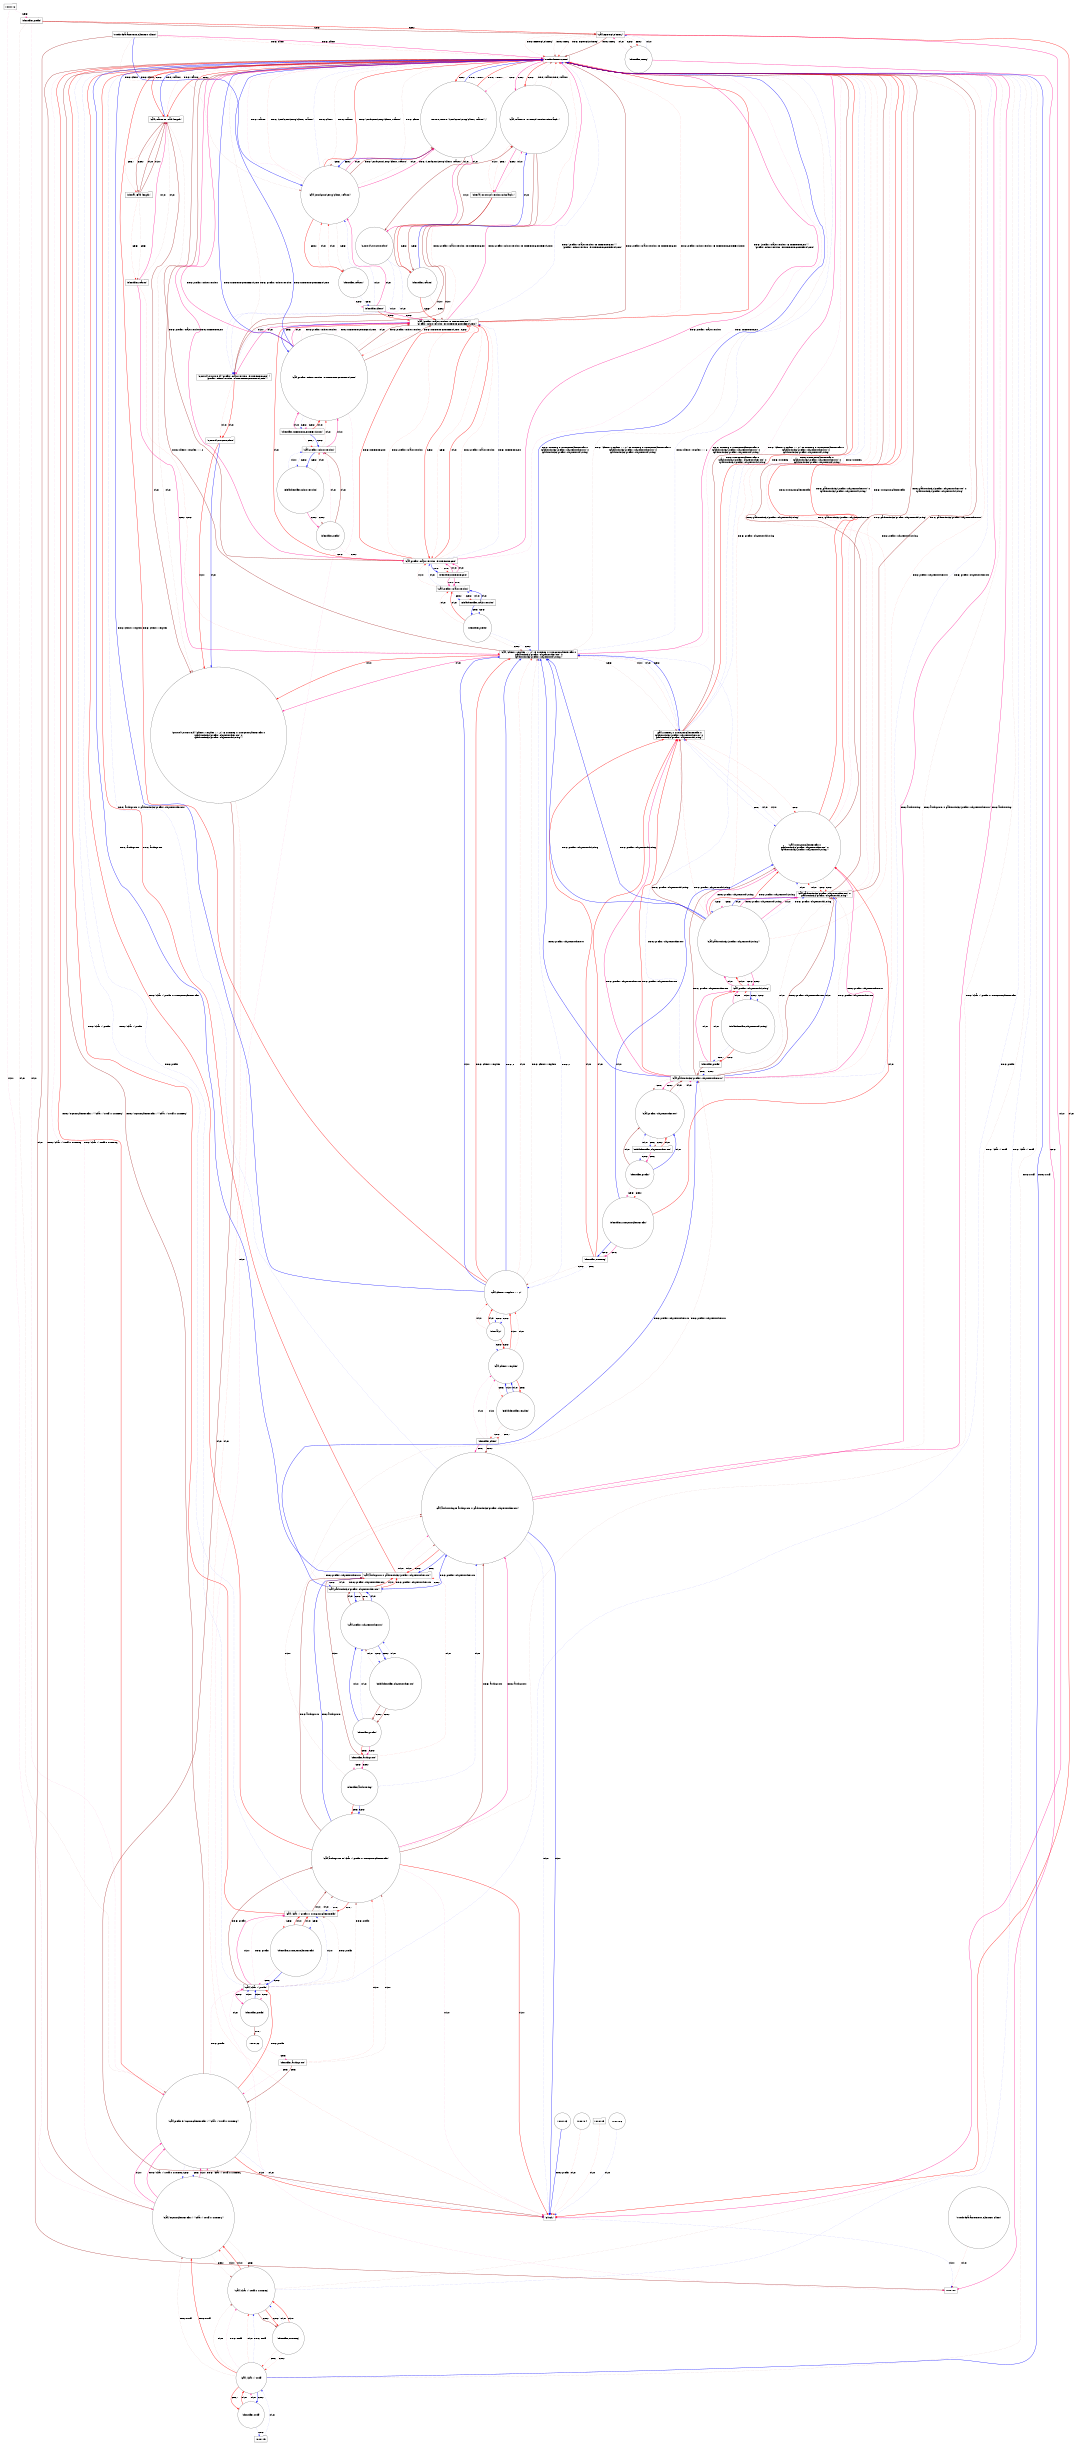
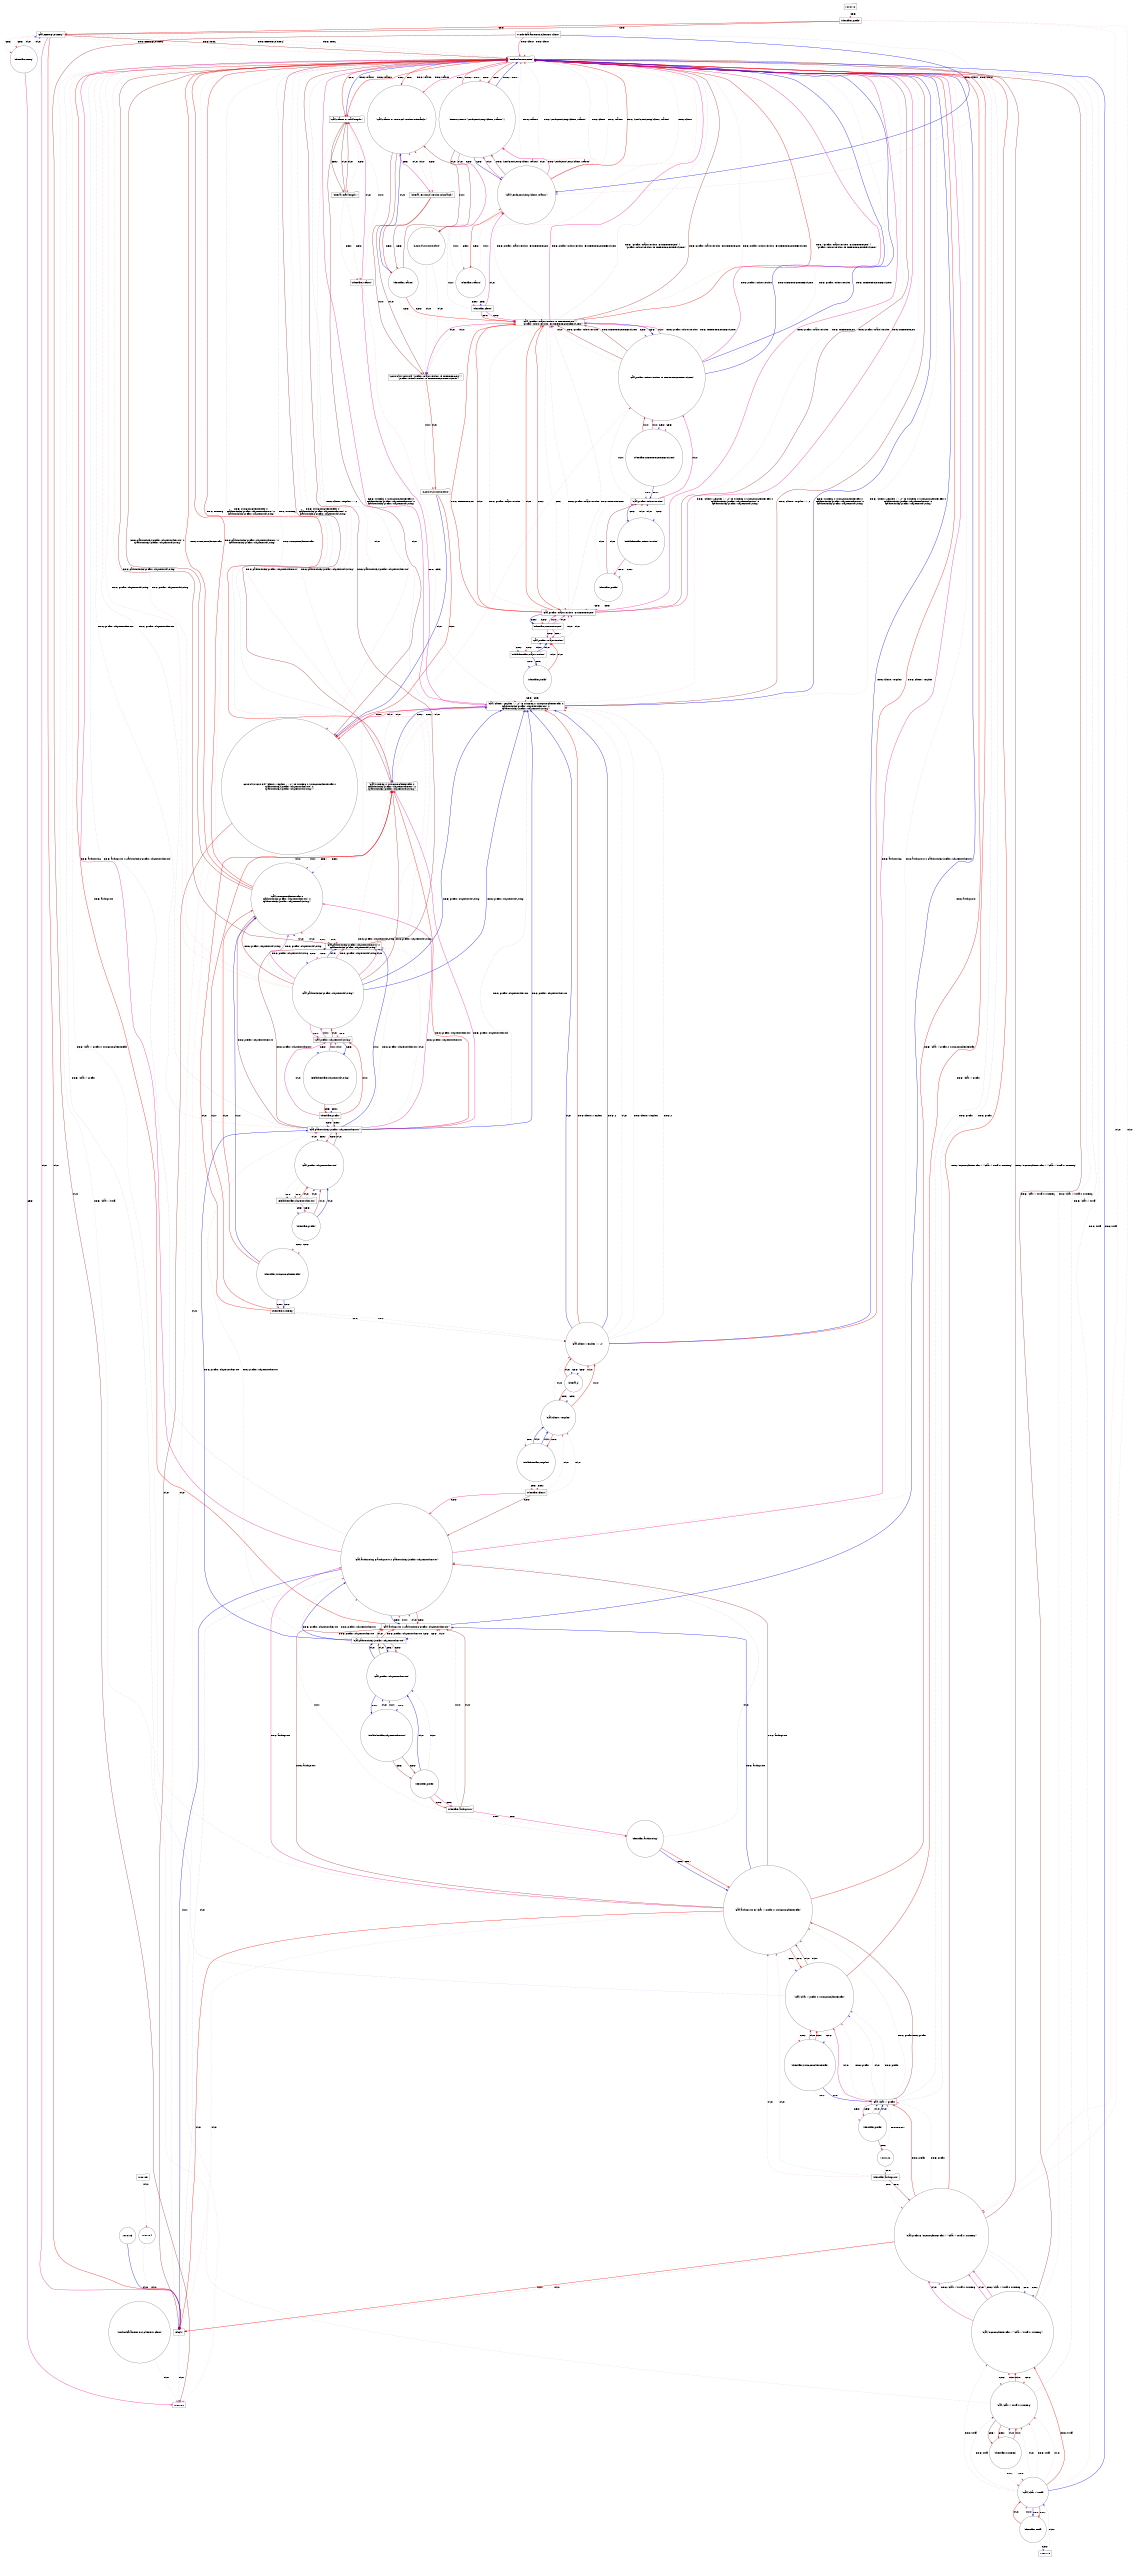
(302, 432) -> (654, 458)
(16, 1148) -> none
(311, 1914) -> (819, 1997)
(236, 2013) -> (898, 2127)
(617, 2121) -> none
(562, 2173) -> (146, 2287)
(588, 2175) -> (145, 2203)
